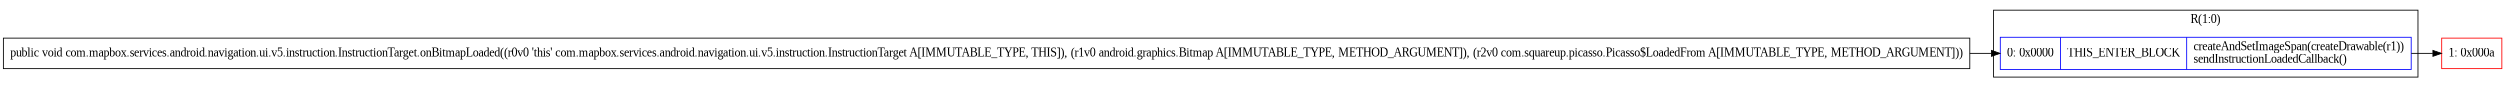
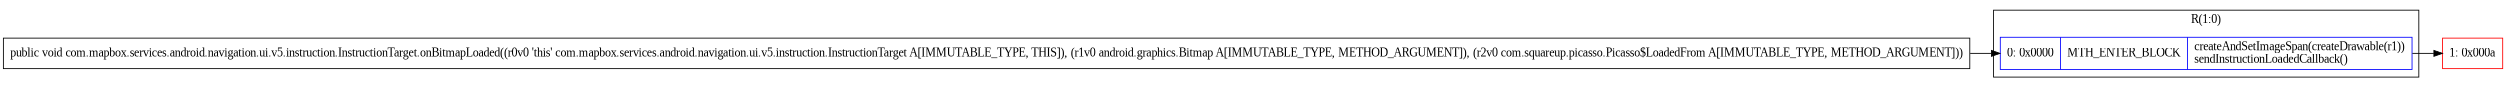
(2124, 53) -> (2124, 53)
